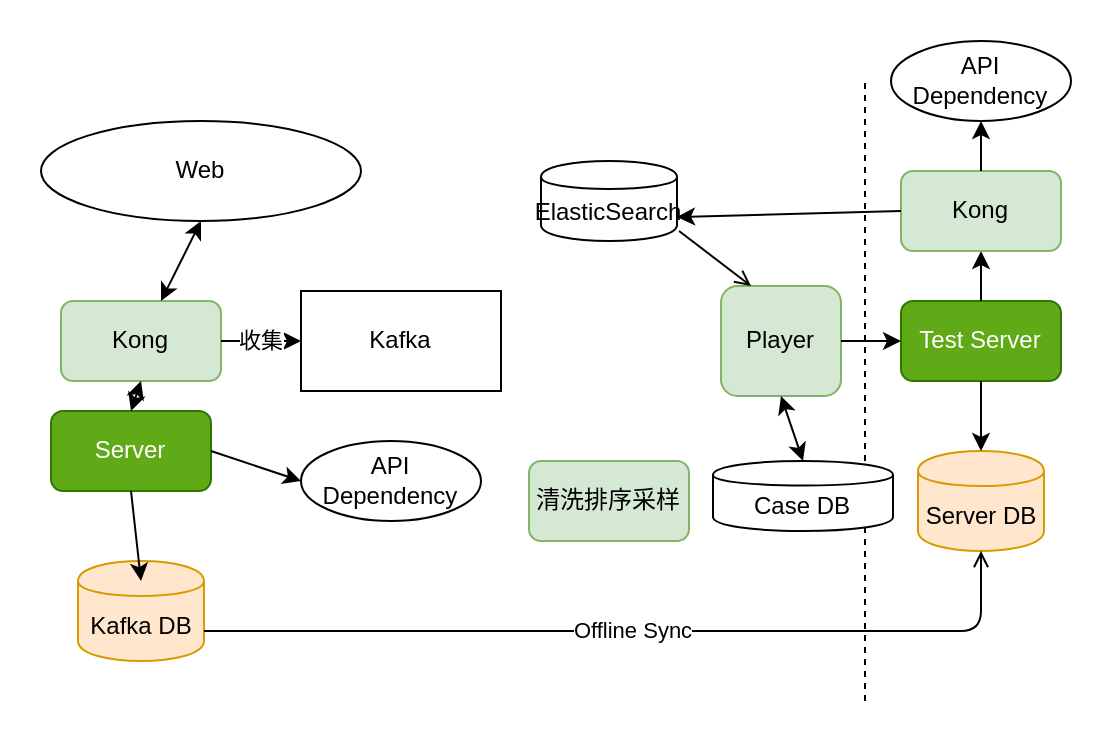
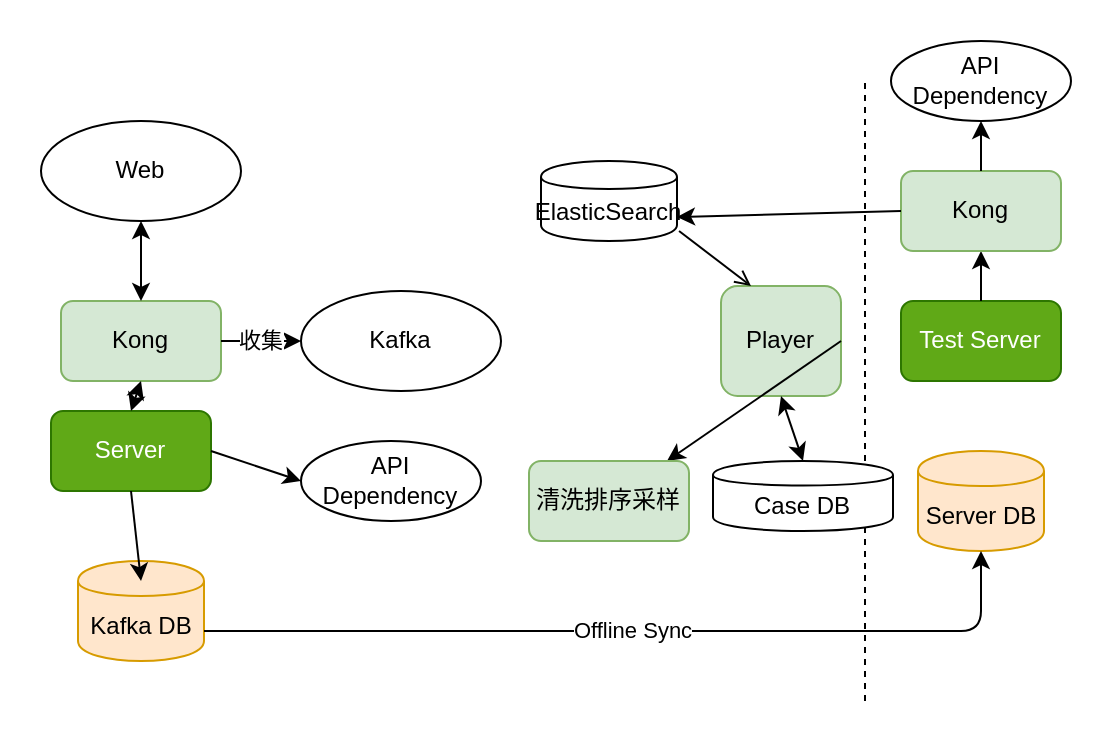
(201, 171) -> (141, 171)
(401, 341) -> (401, 341)
(861, 341) -> (759, 397)
(981, 409) -> none
(981, 563) -> (981, 566)
